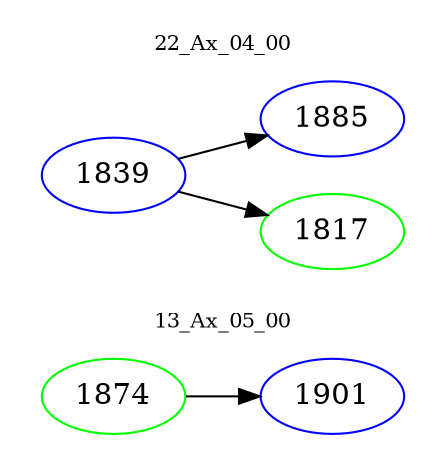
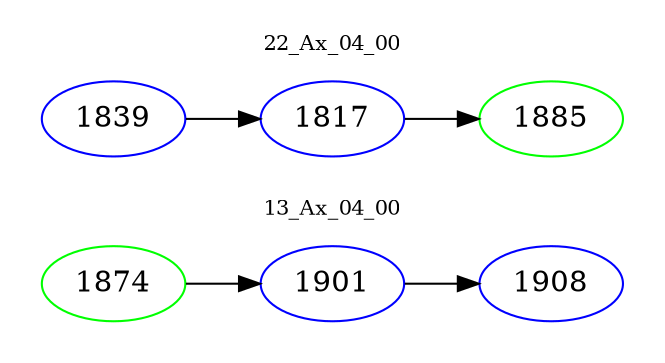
(332, 119) -> (551, 119)
(213, 150) -> (431, 119)
(332, 232) -> (332, 119)
none -> (551, 284)
(223, 322) -> (332, 210)
